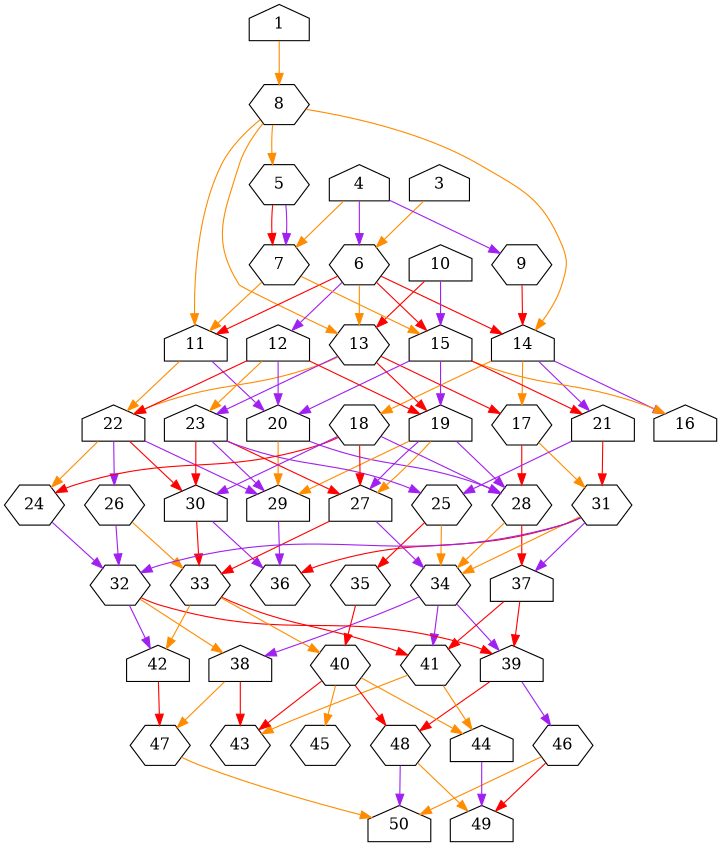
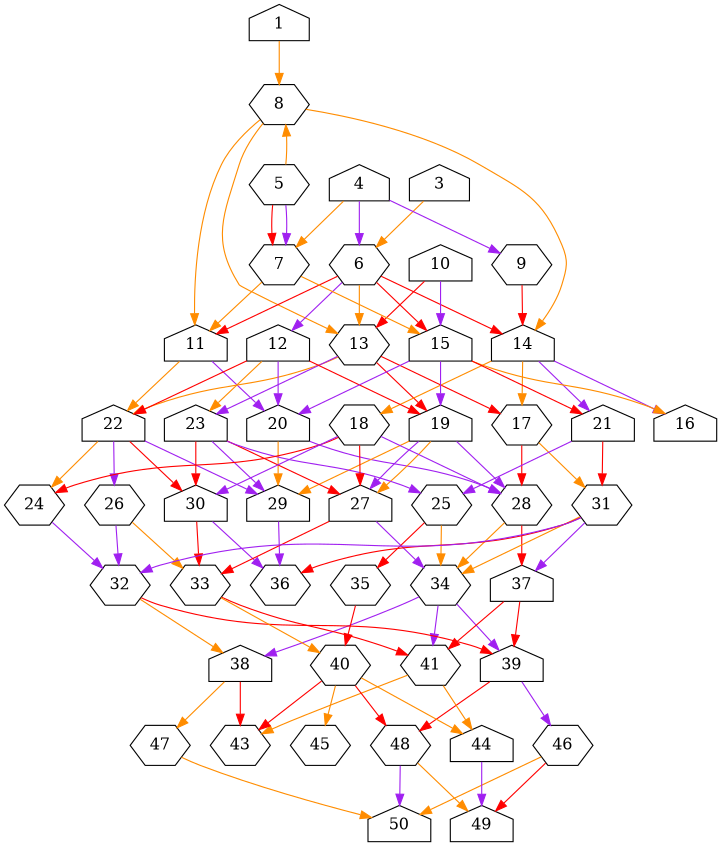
(272, 139) -> (287, 150)
(158, 665) -> none
